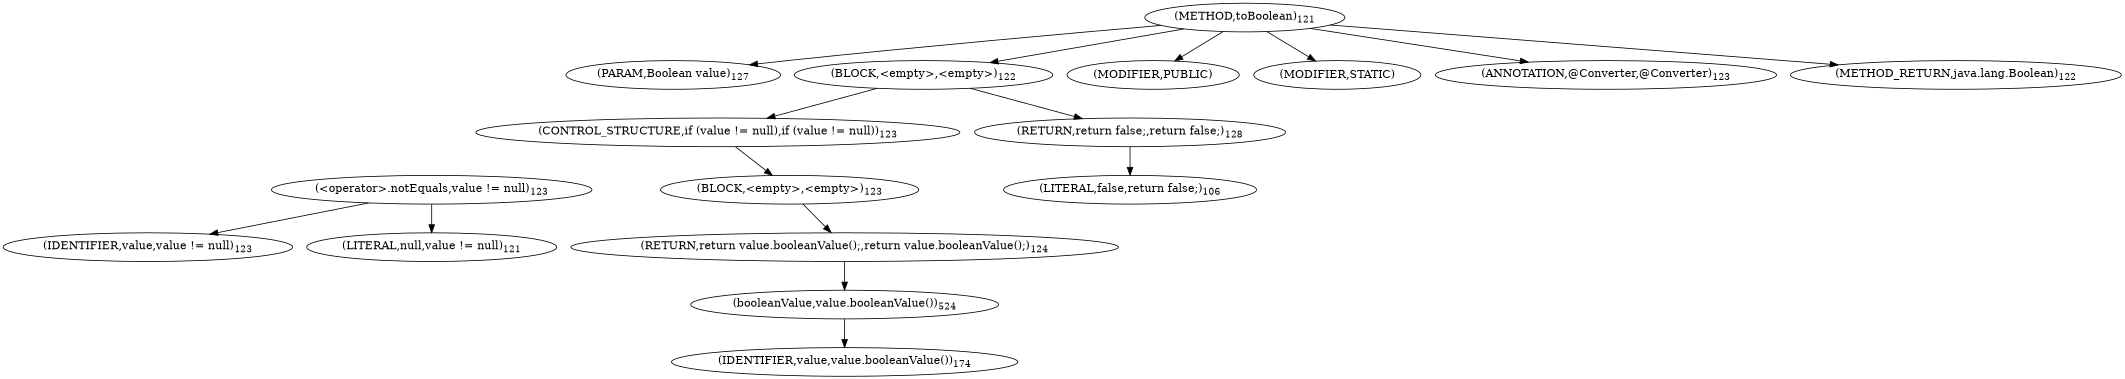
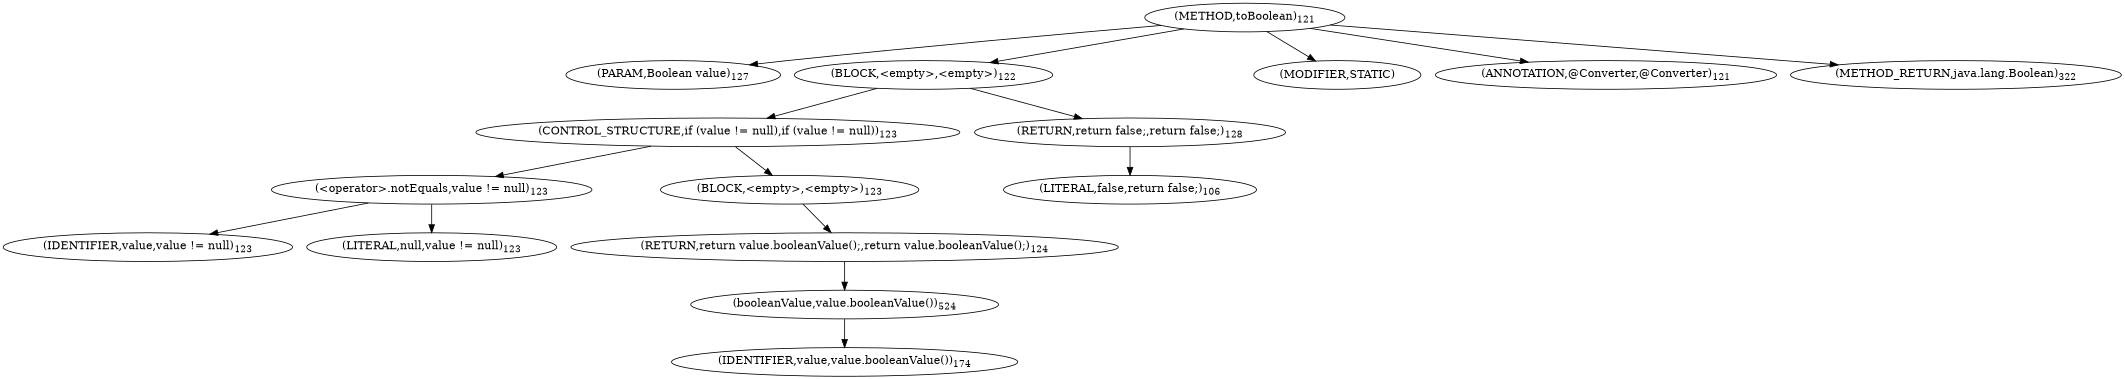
(1722, 74) -> (1722, 74)
(2068, 74) -> (2068, 74)
(1153, 75) -> none
none -> (577, 161)
(512, 246) -> (512, 246)
